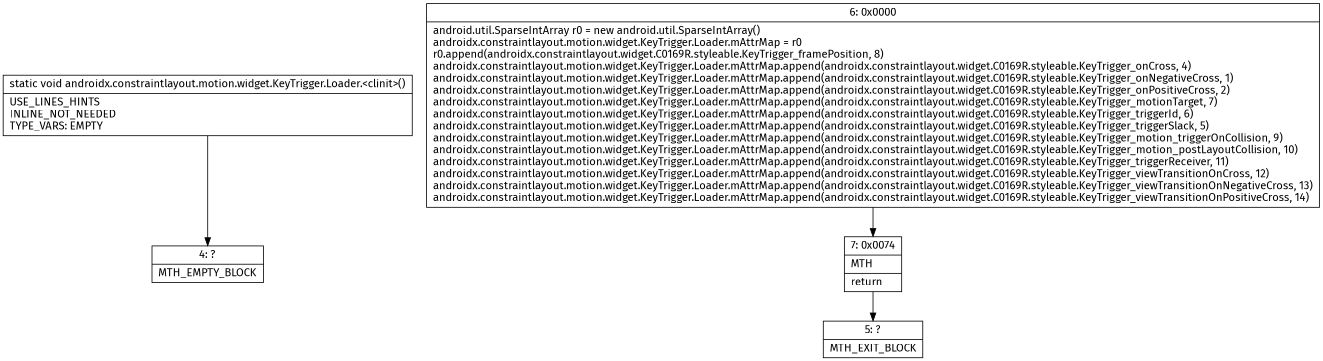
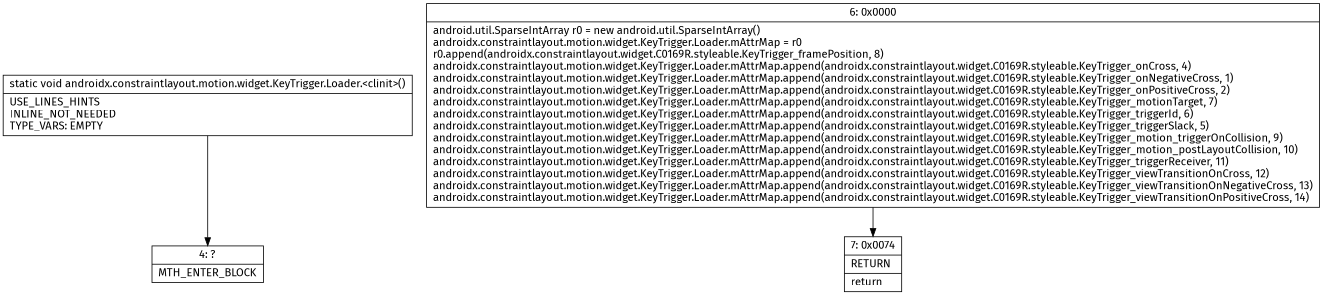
(862, 264) -> (871, 264)
(208, 273) -> (208, 273)
(873, 339) -> none
